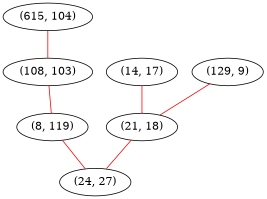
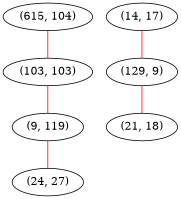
(48, 72) -> (48, 72)
(142, 100) -> (142, 44)
(52, 127) -> (48, 127)
(119, 154) -> none
